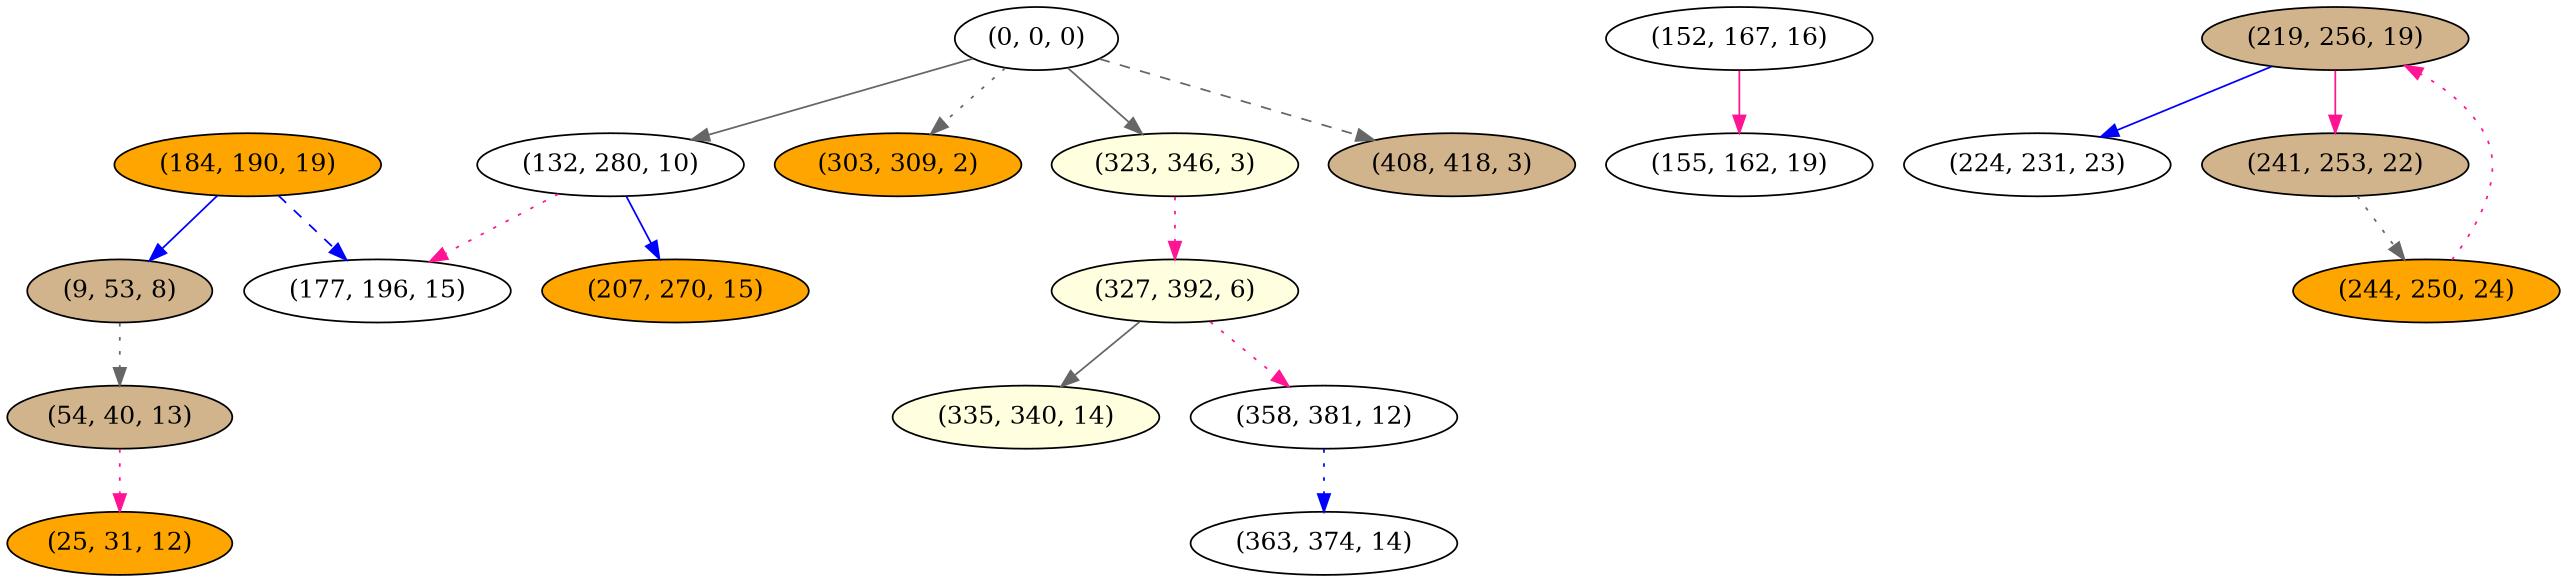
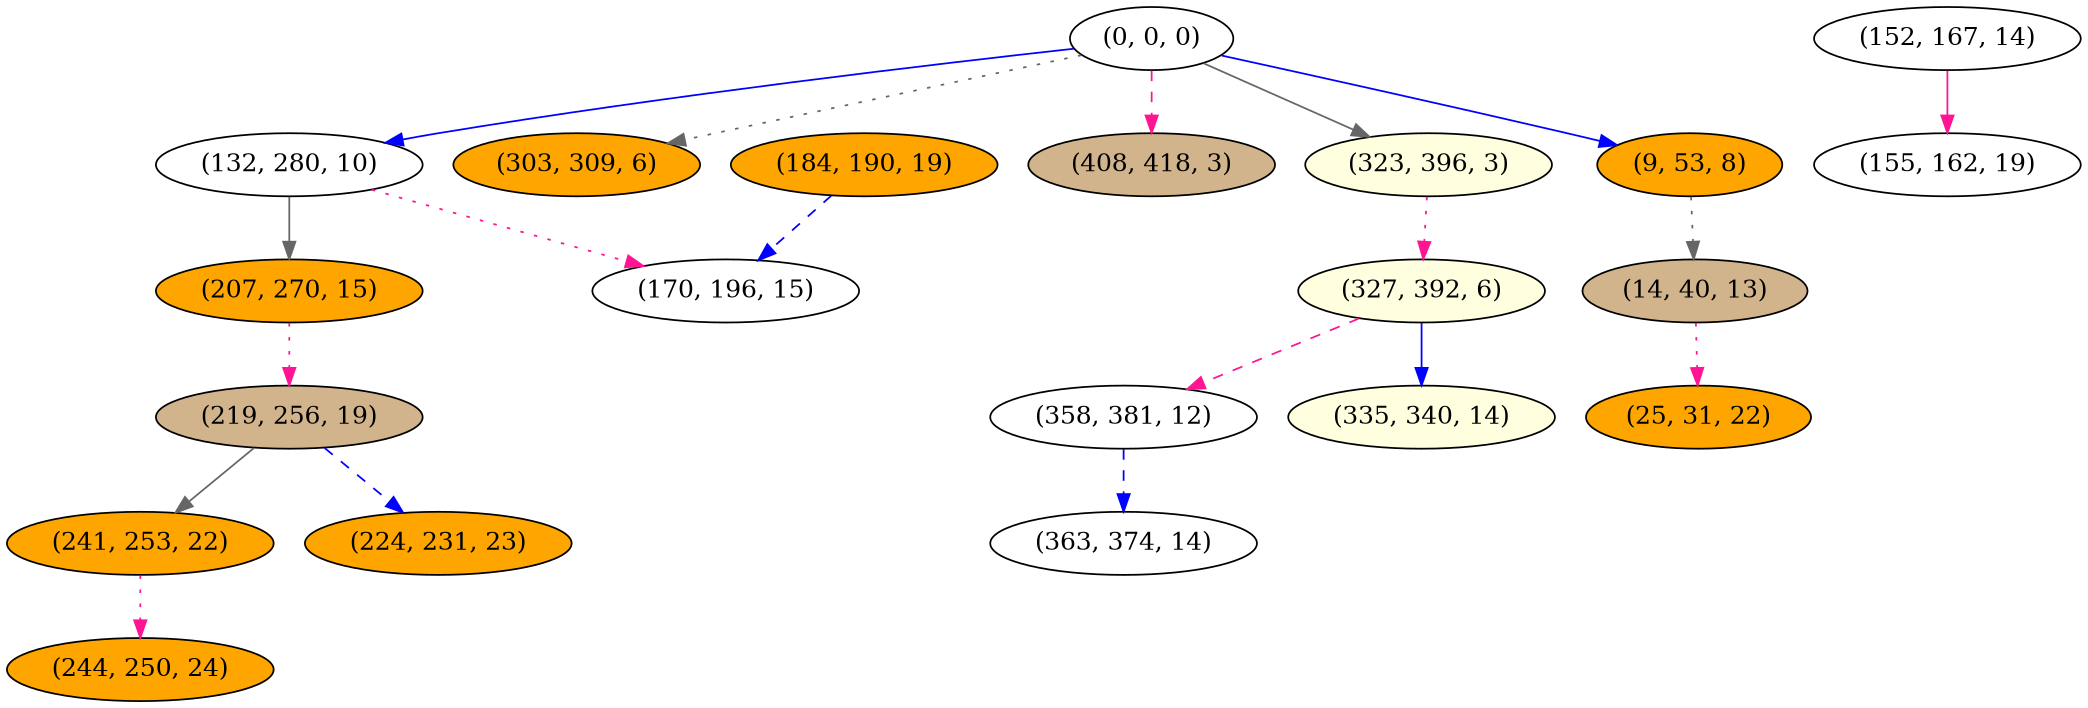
(1739, 39) -> (1947, 39)
(2335, 93) -> (222, 475)
(841, 97) -> (738, 89)
(1228, 97) -> (1152, 93)
(2194, 98) -> (357, 475)
(2491, 157) -> (289, 345)
(898, 165) -> (577, 165)
(1175, 165) -> (1429, 165)
(2037, 165) -> (438, 543)
(2335, 165) -> (140, 543)
(639, 220) -> (289, 219)
(2376, 221) -> (140, 598)
(190, 222) -> (1411, 98)
(120, 291) -> (1690, 165)
(377, 291) -> (726, 291)
(1107, 348) -> (1422, 345)
(1243, 348) -> (1281, 350)
(120, 417) -> (1695, 291)
(1324, 472) -> (1124, 472)
(120, 543) -> (1699, 417)
